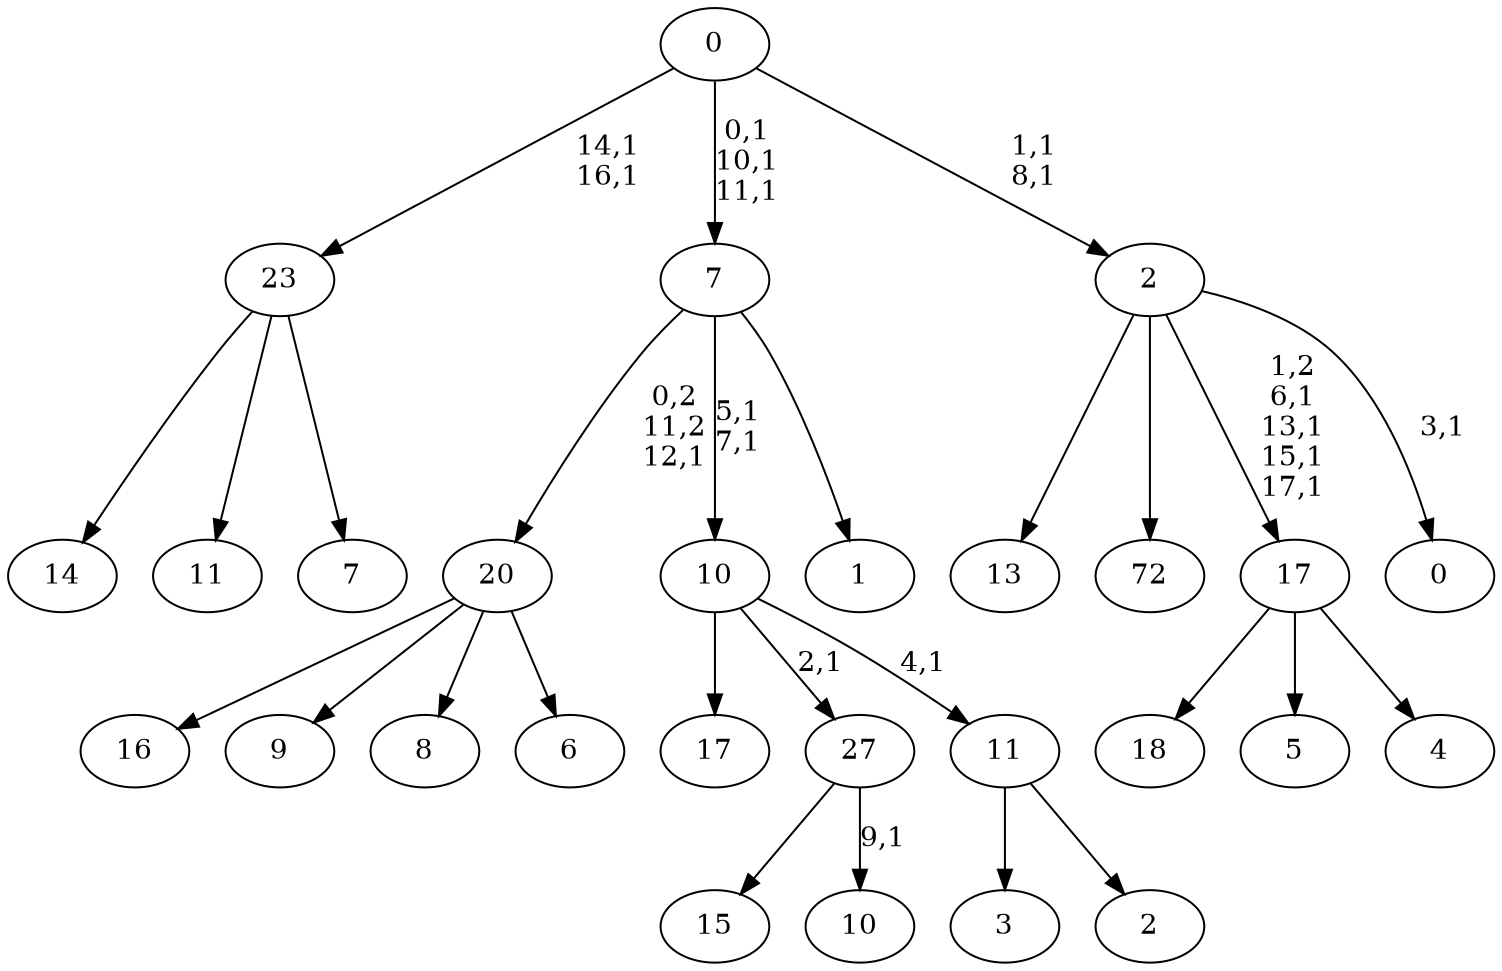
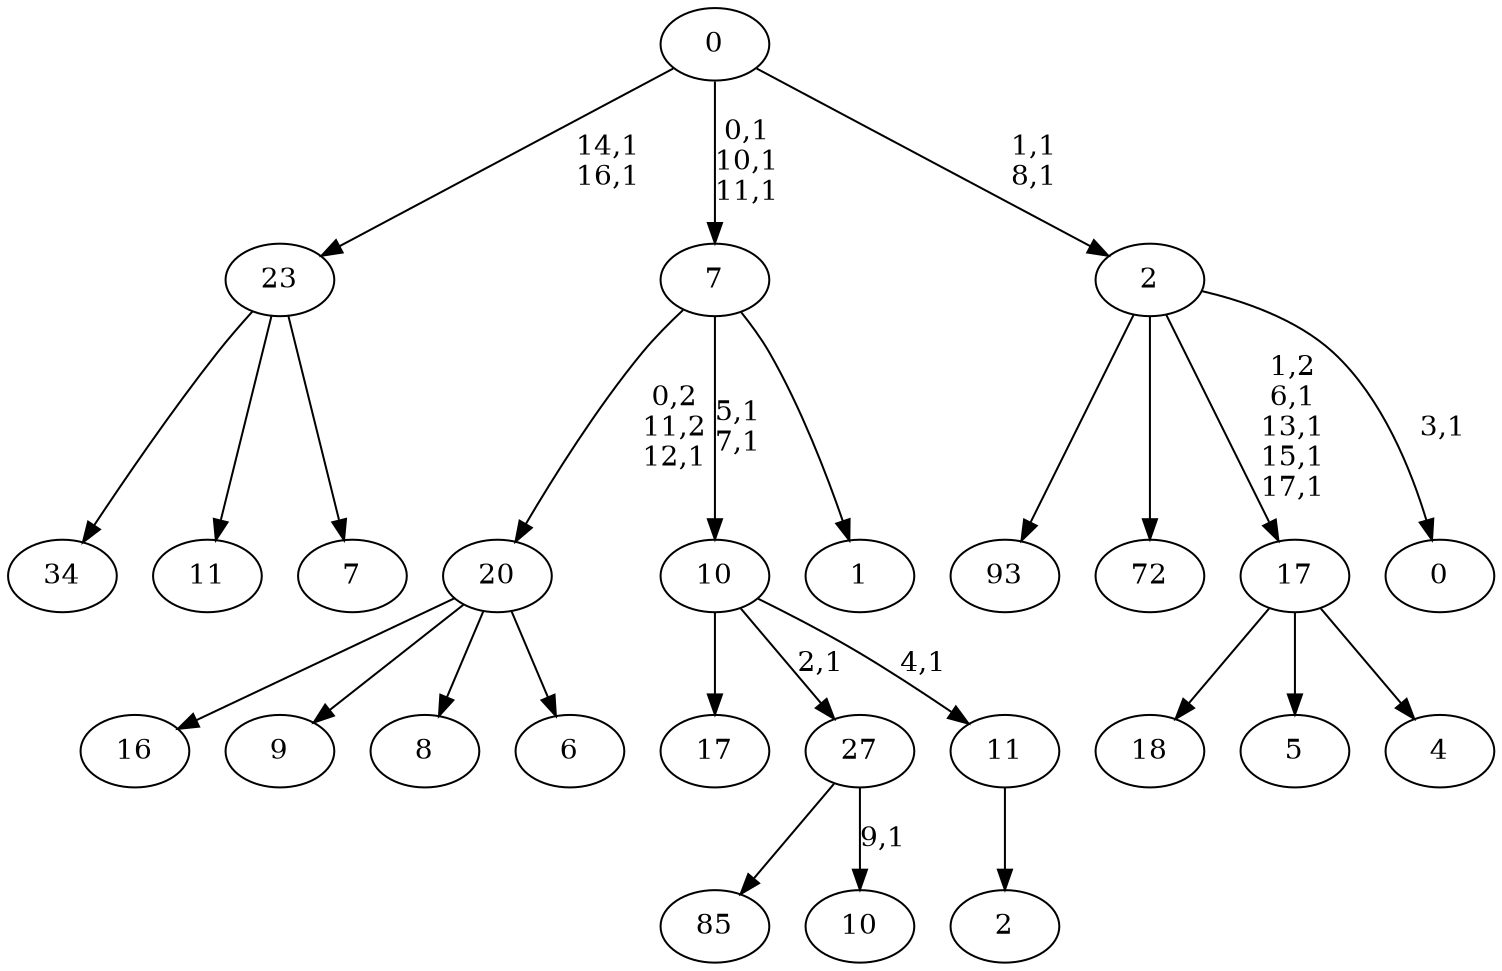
(62, 576) -> (62, 576)
(1005, 576) -> (1005, 576)
(715, 926) -> (715, 926)
(1005, 926) -> none
